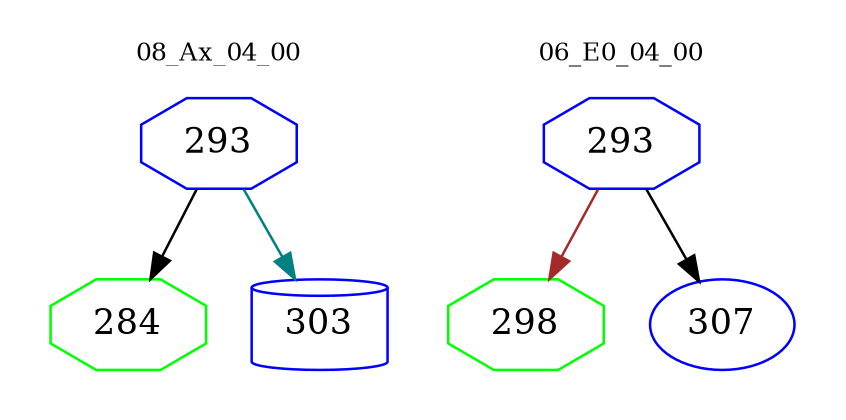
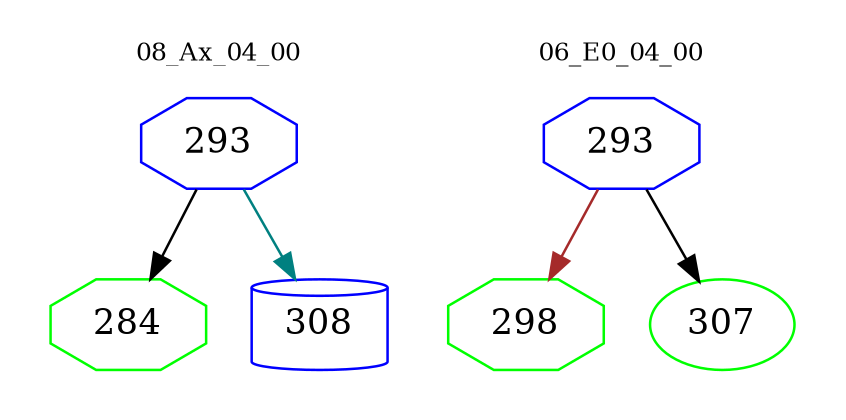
(320, 325) -> (320, 325)
(722, 325) -> (722, 325)
